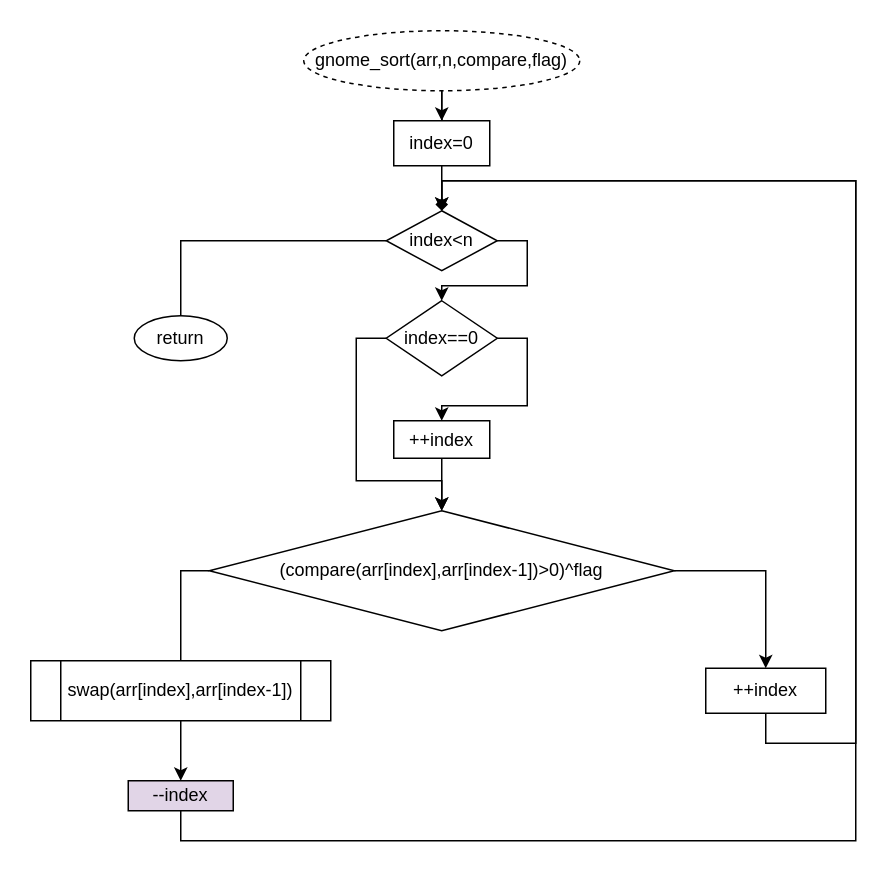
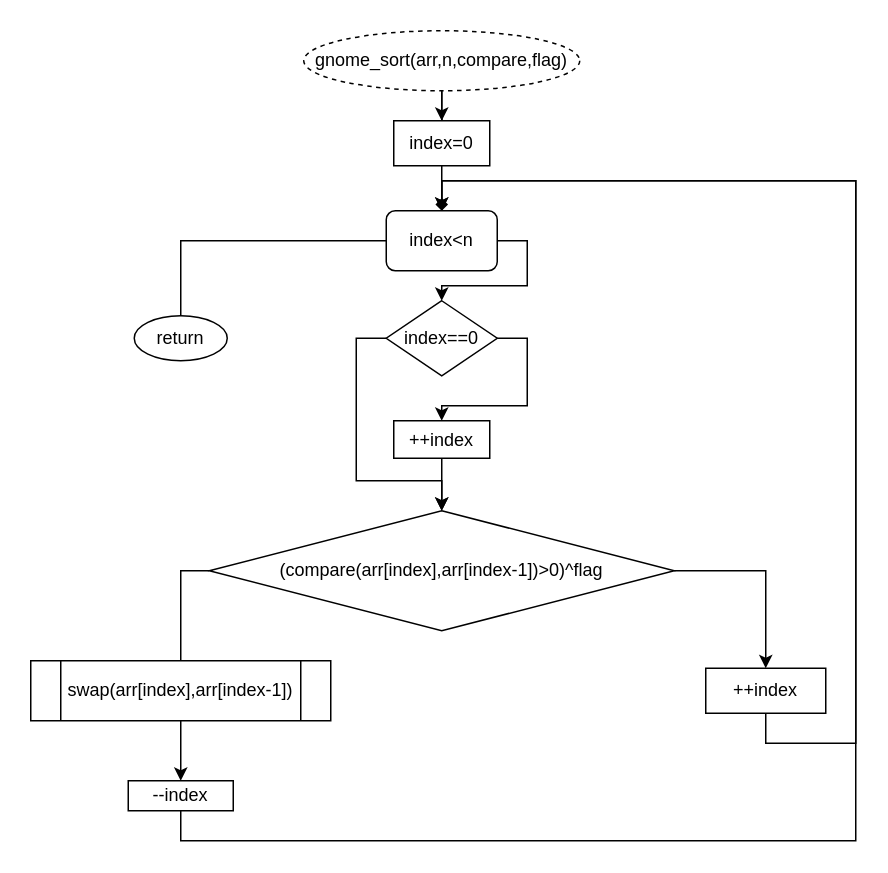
(442, 241) -> (442, 241)
(181, 796) -> (181, 796)
